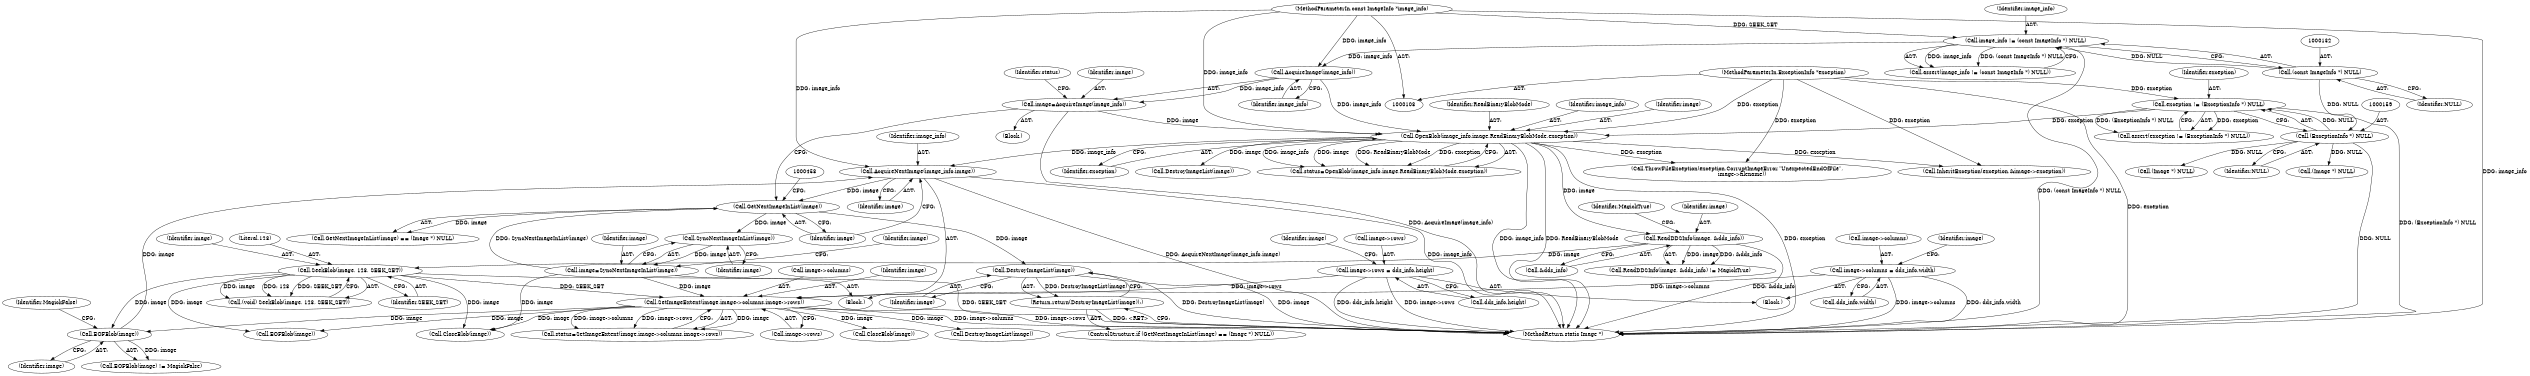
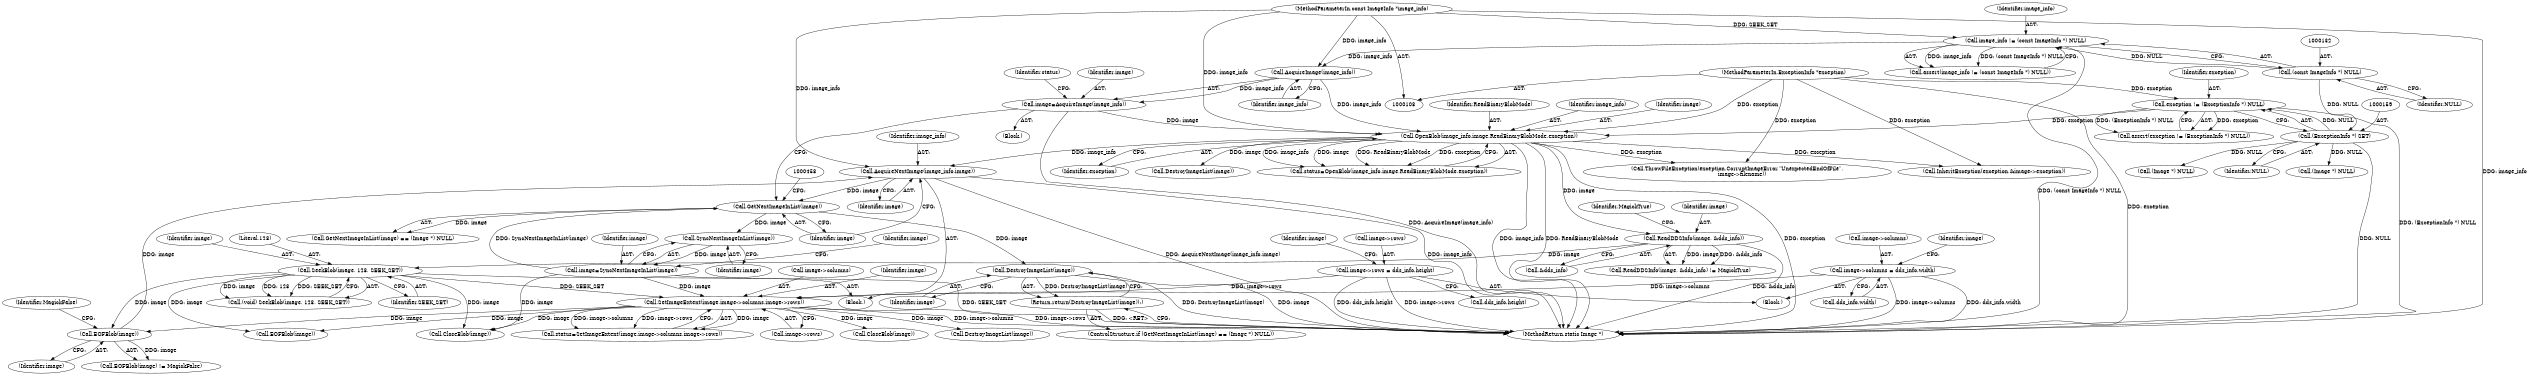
(2335, 137) -> (2335, 137)
(1436, 293) -> none
